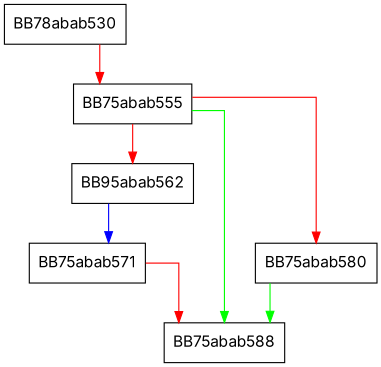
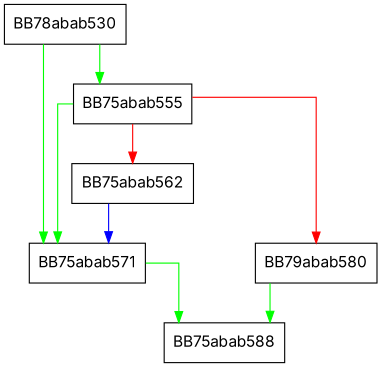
(100, 58) -> (100, 58)
none -> (43, 138)
(133, 184) -> (133, 184)
(224, 195) -> (58, 160)
(316, 263) -> (316, 263)
(179, 271) -> (179, 271)
